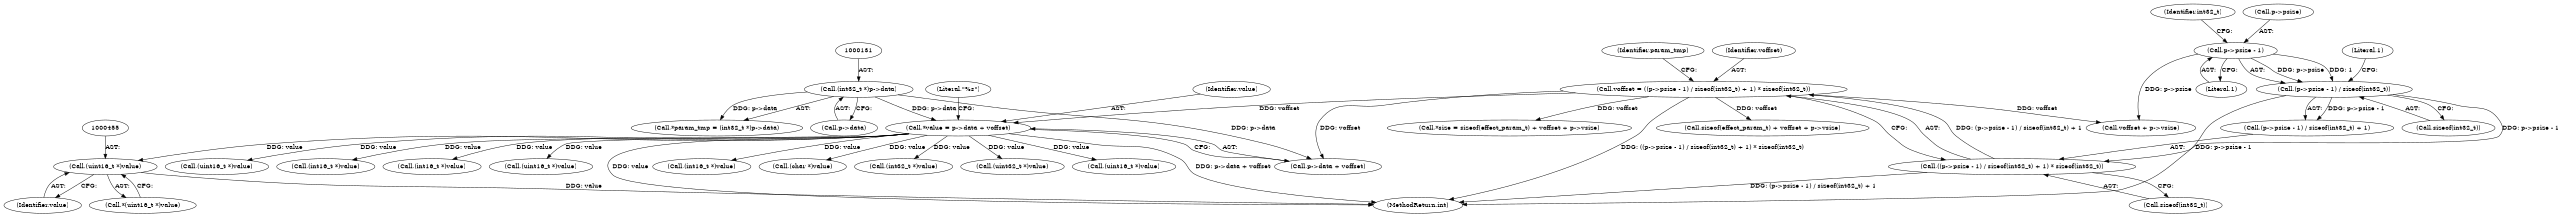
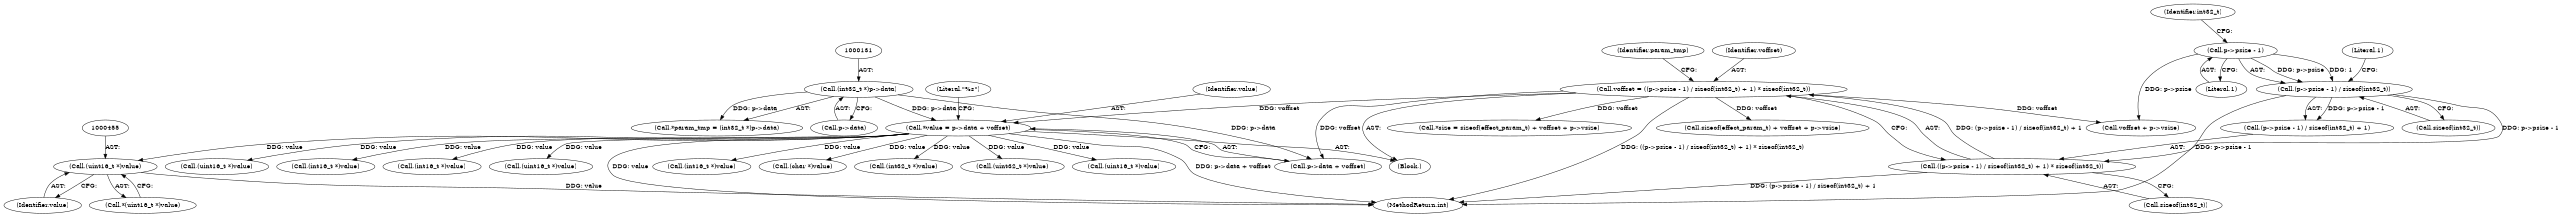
(2278, 12) -> none
none -> (1410, 167)
